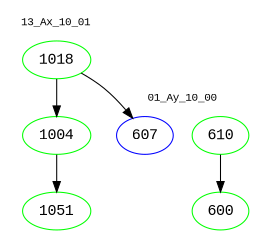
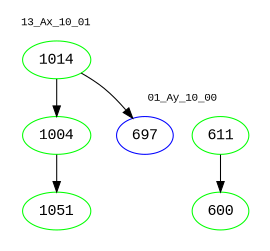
(57, 60) -> (57, 60)
(145, 135) -> (145, 135)
(220, 135) -> (220, 135)
